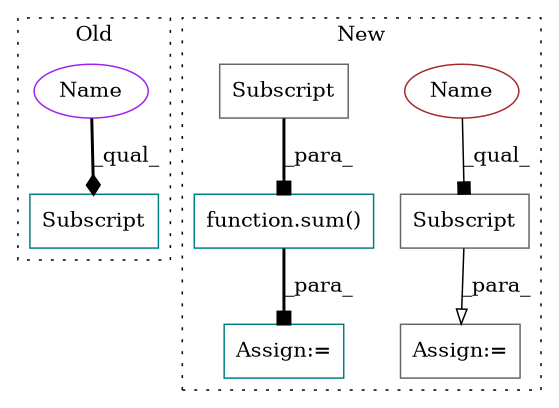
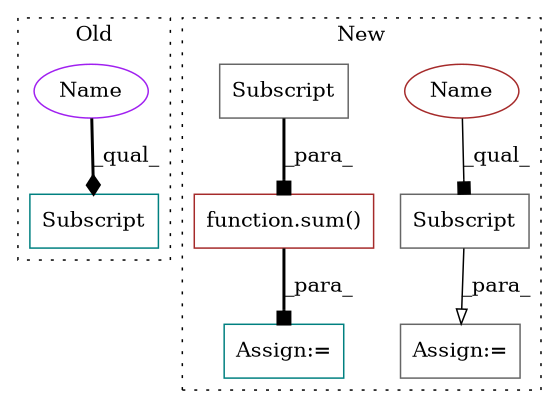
(284, 221) -> (284, 221)
